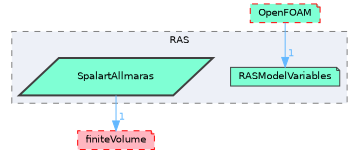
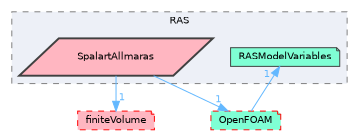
(116, 77) -> (116, 57)
none -> (186, 91)
